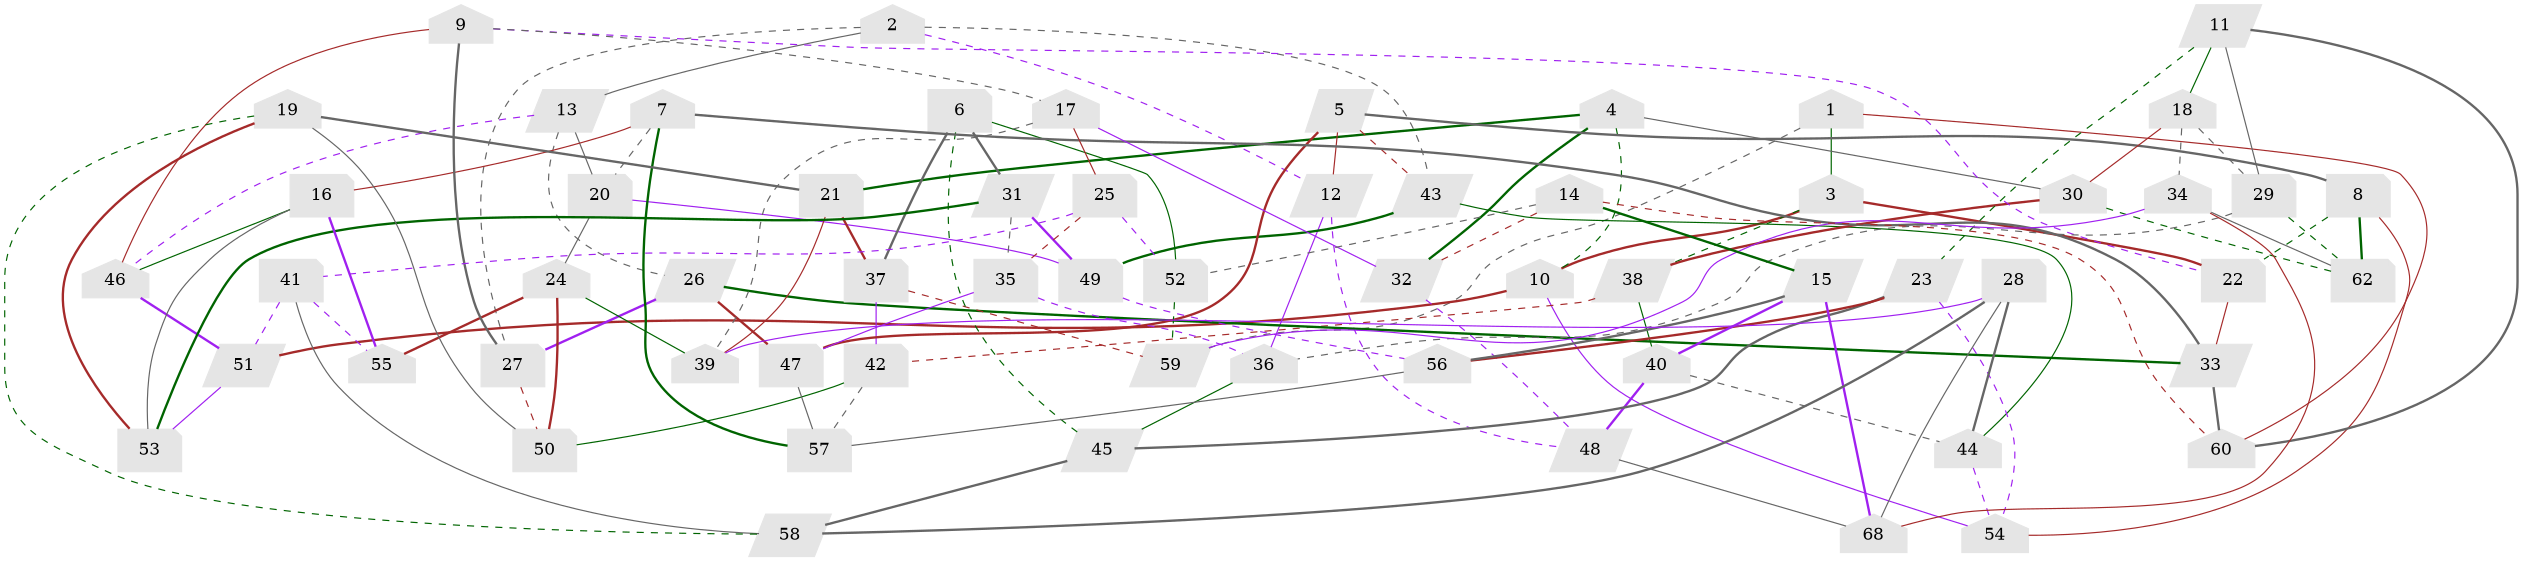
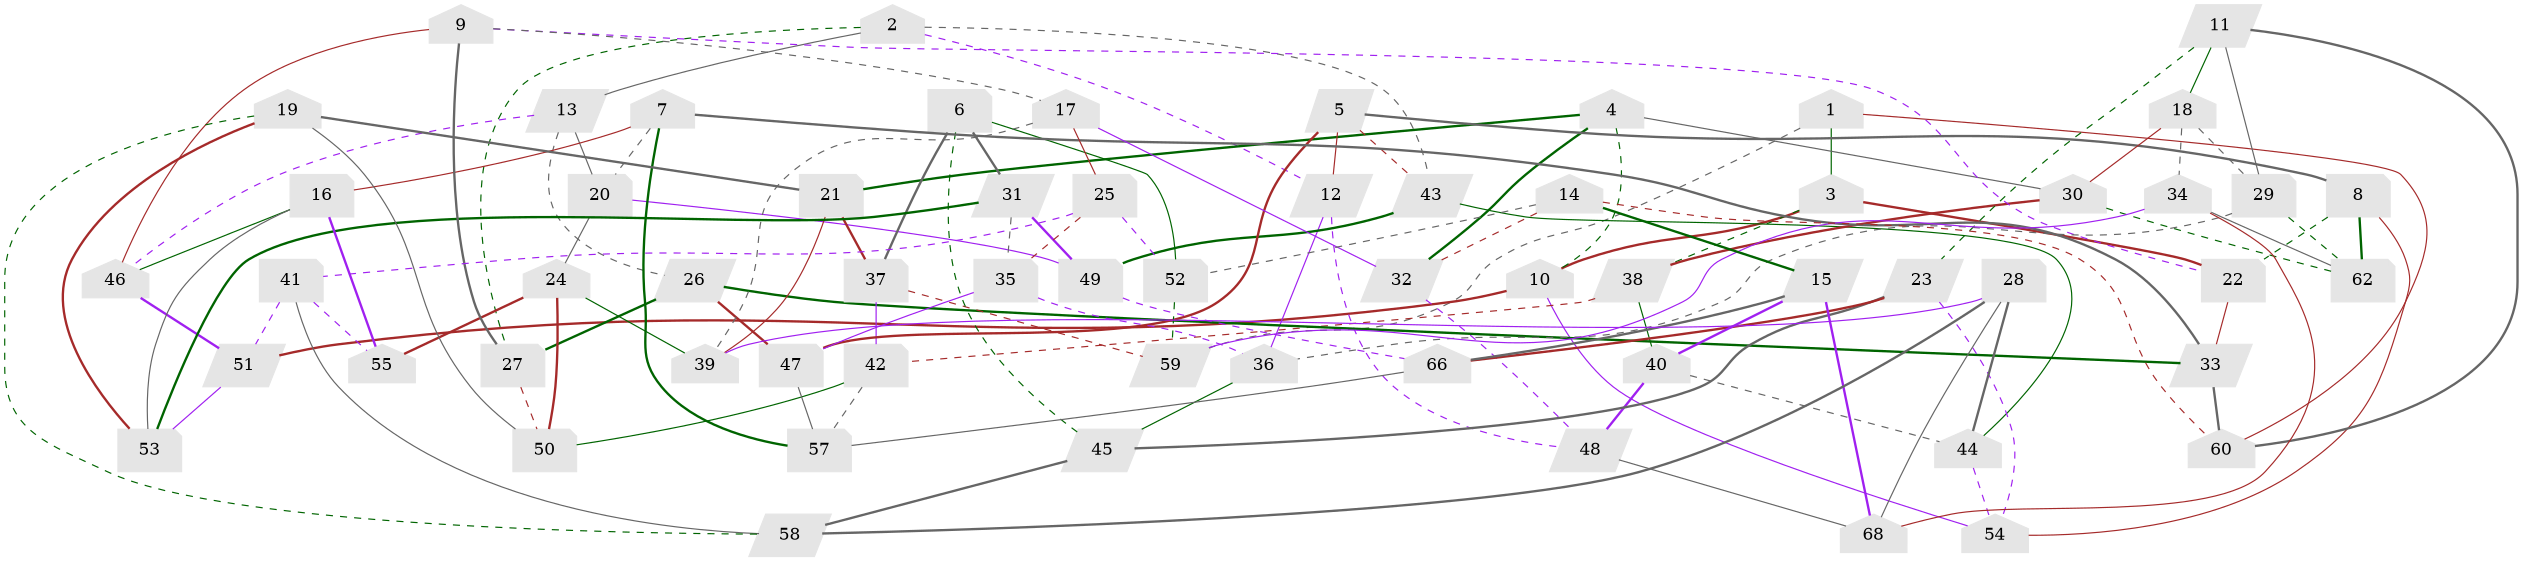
(555, 67) -> (555, 67)
(584, 332) -> (584, 332)
(1437, 366) -> (1437, 366)
